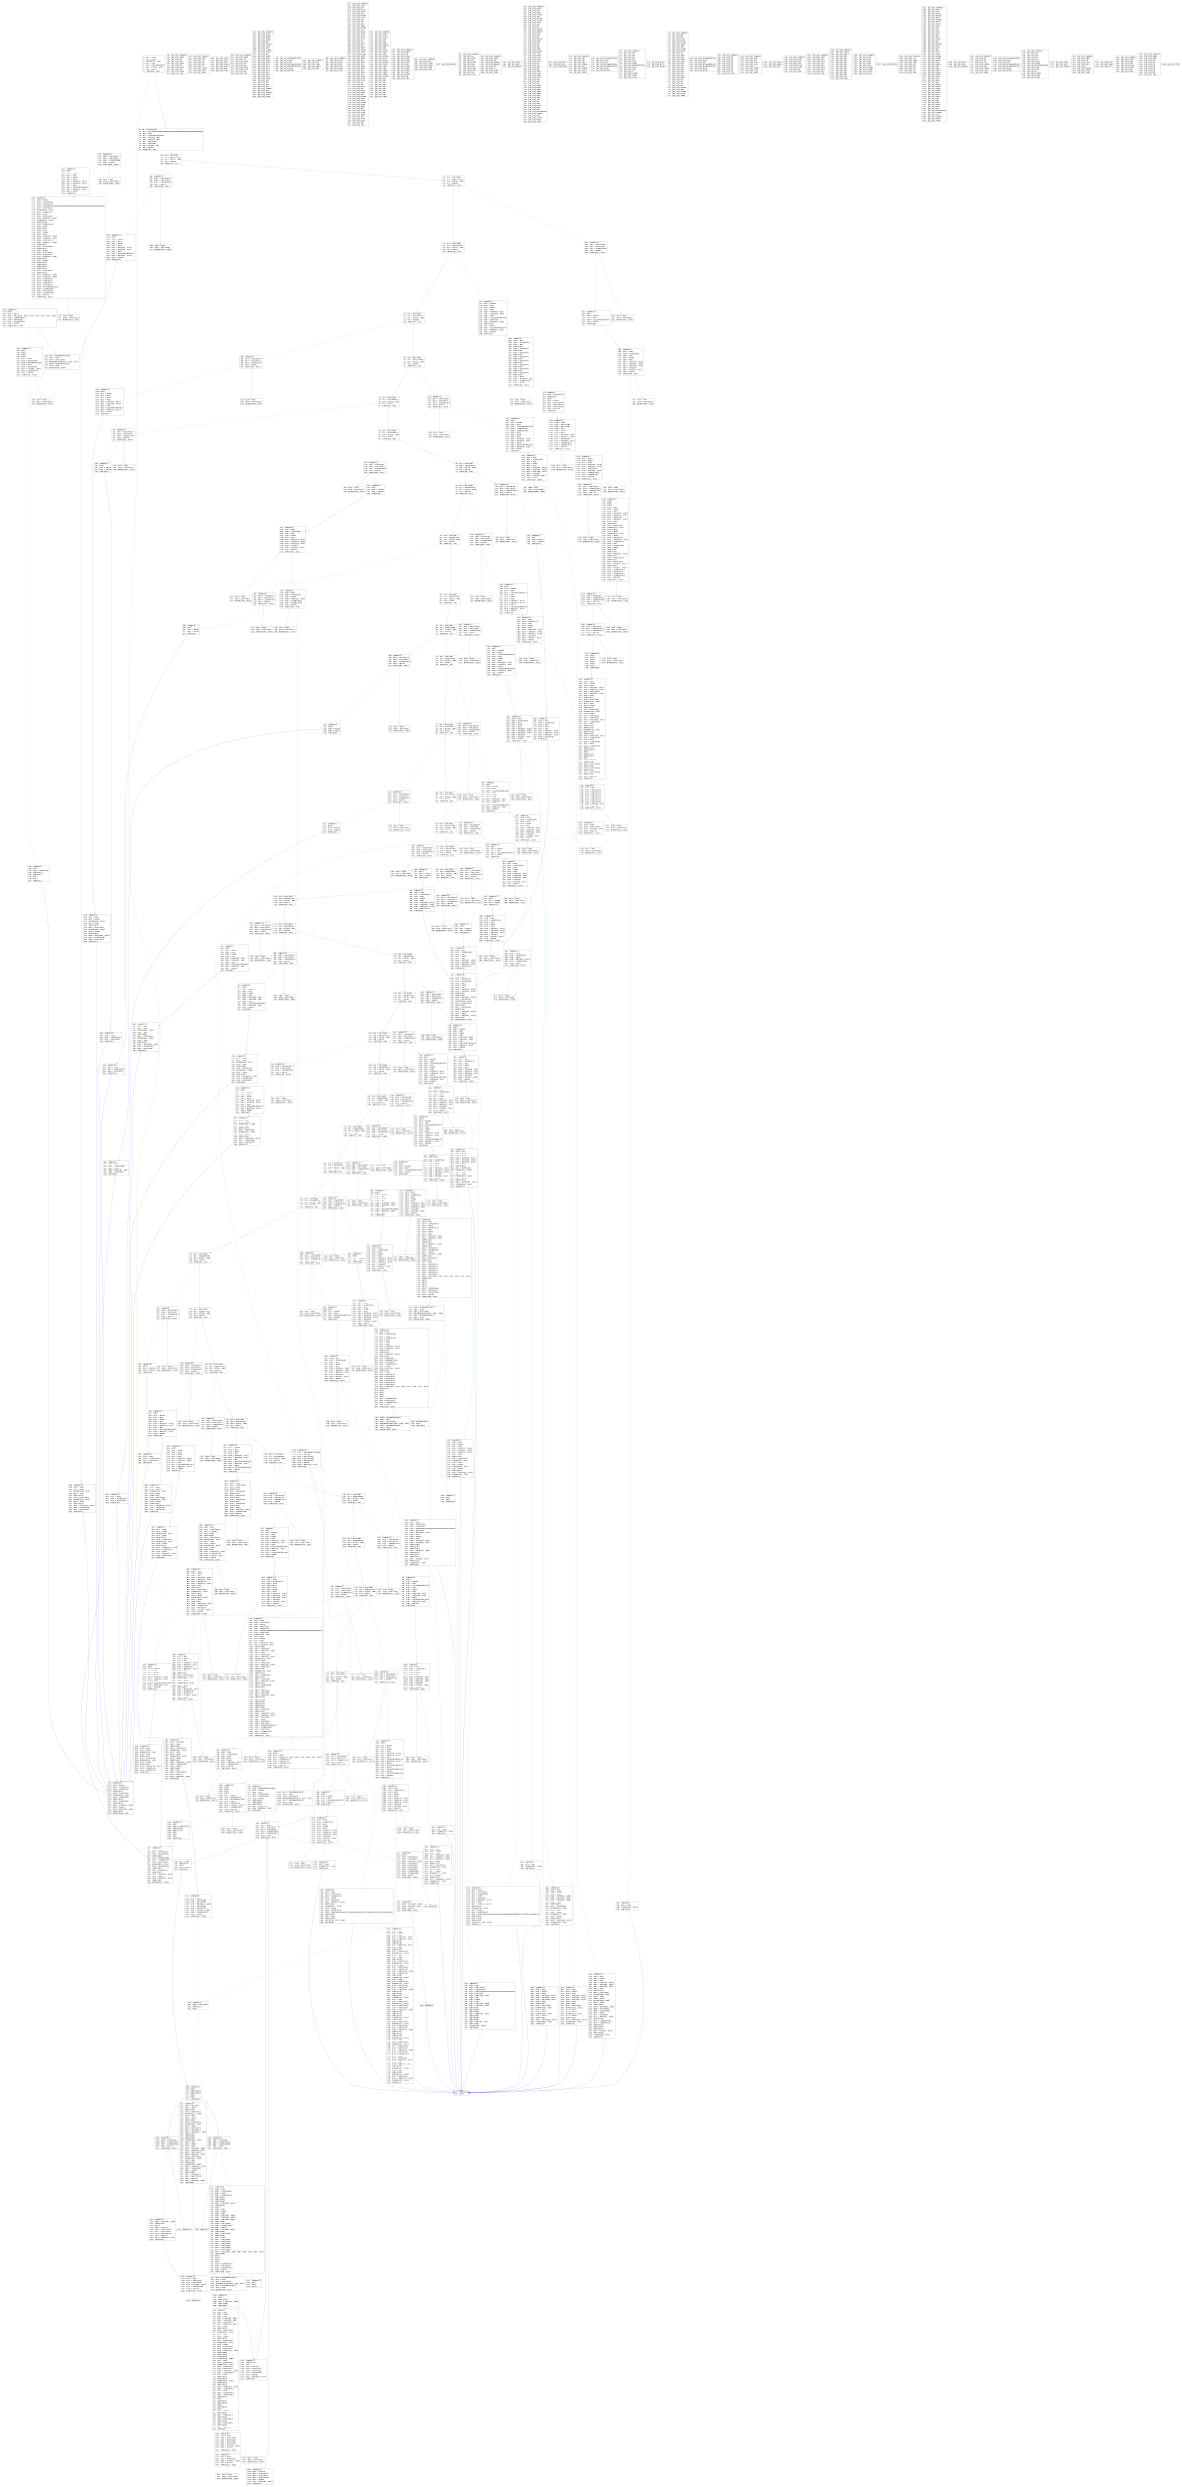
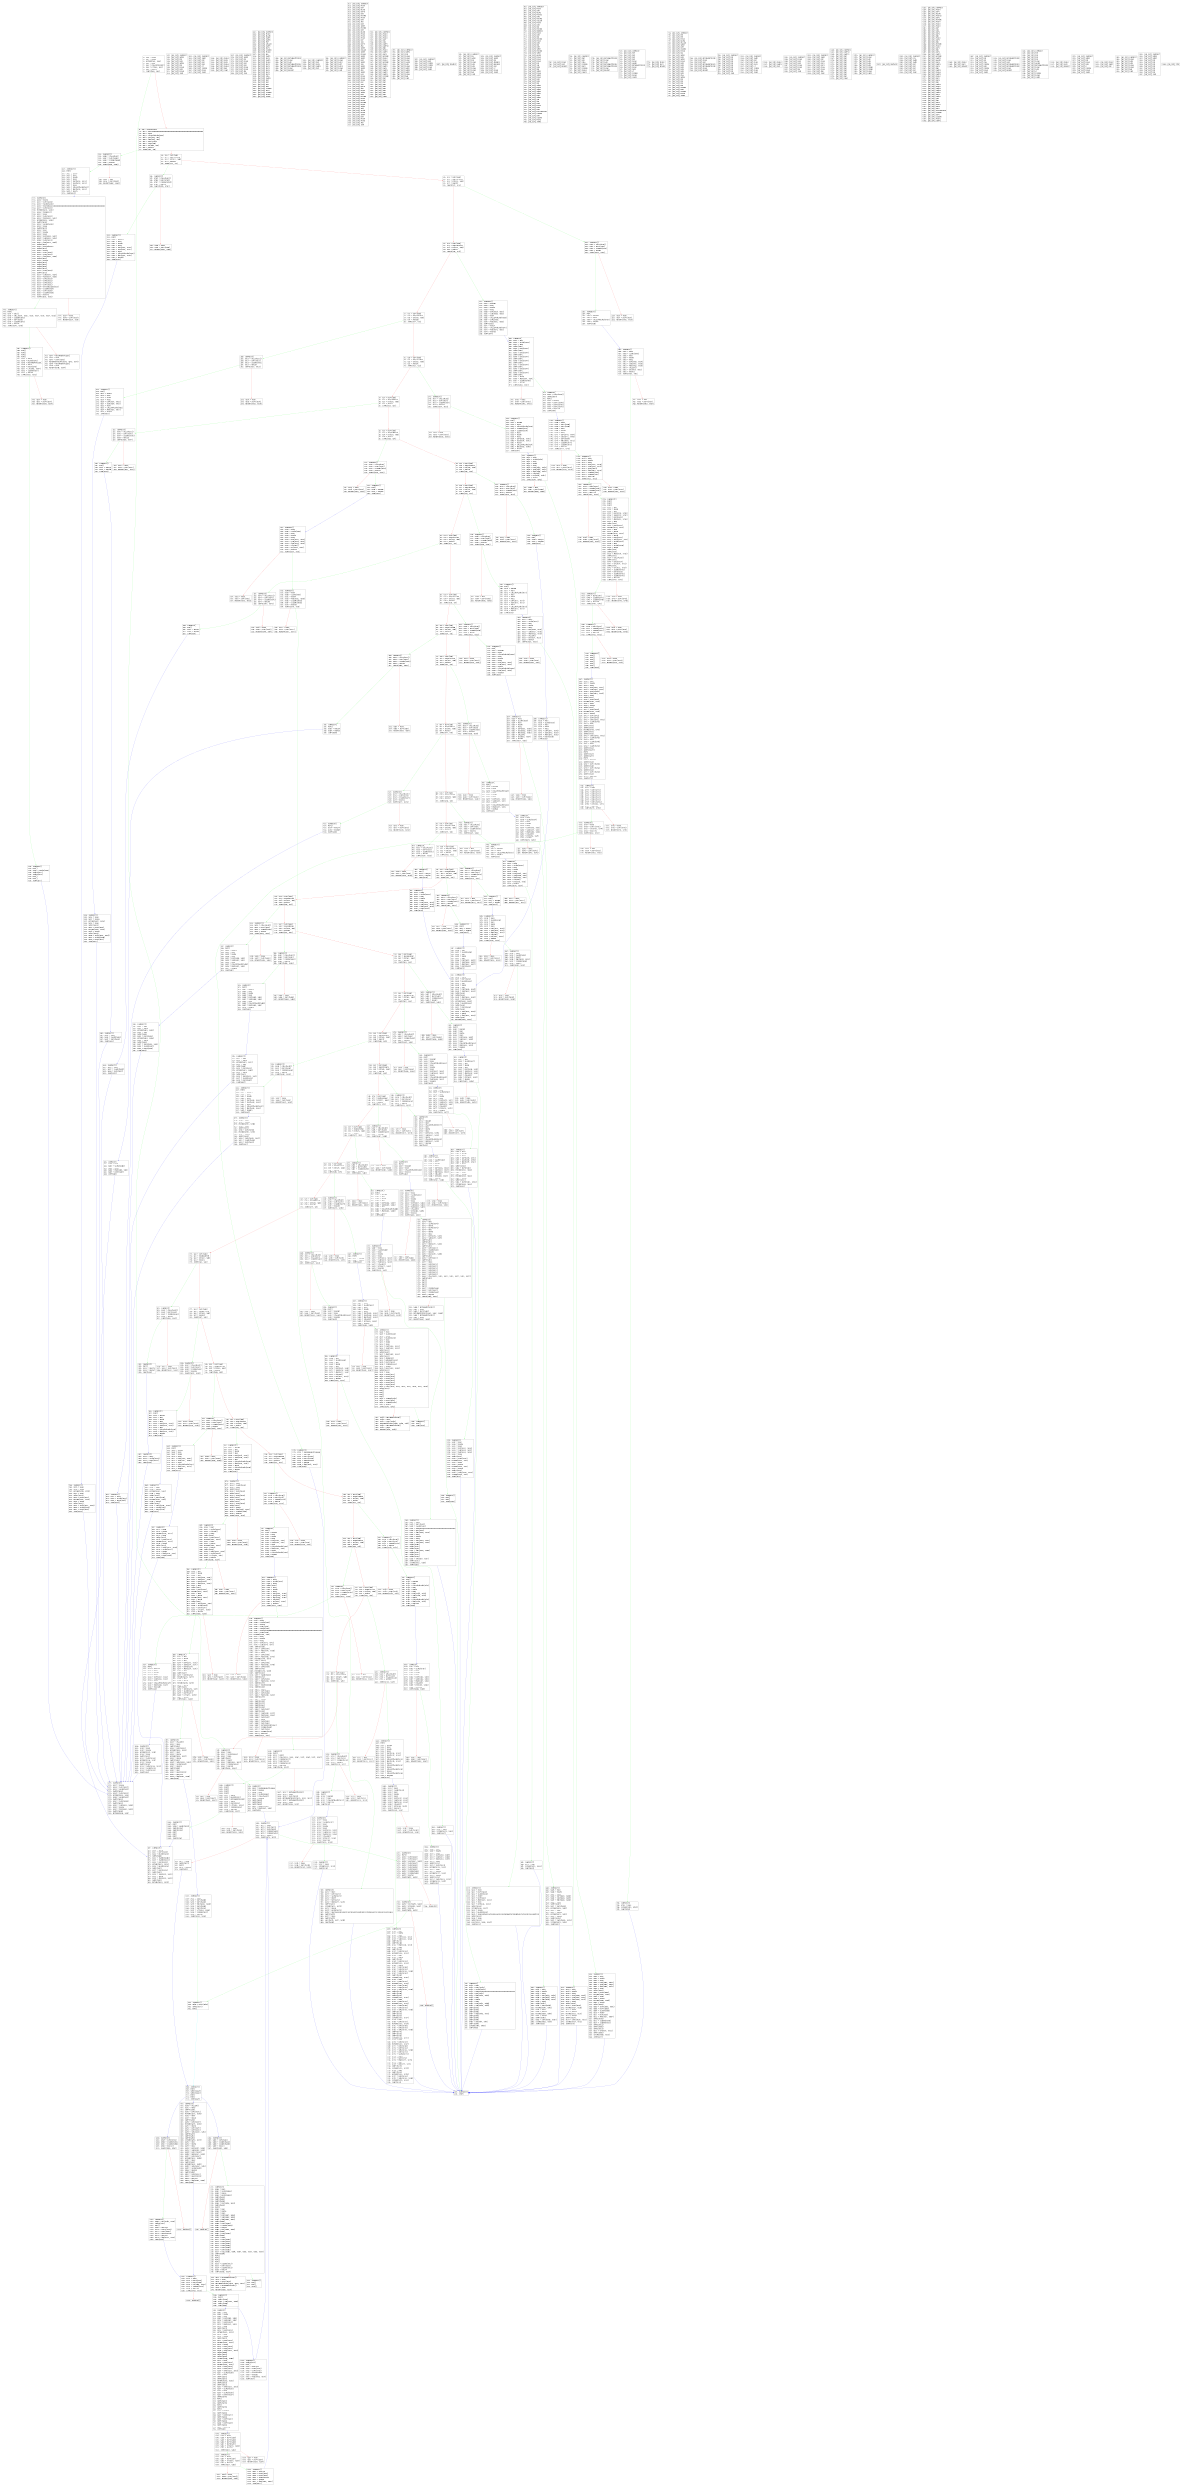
(512, 64) -> none
(420, 1423) -> (420, 1423)
